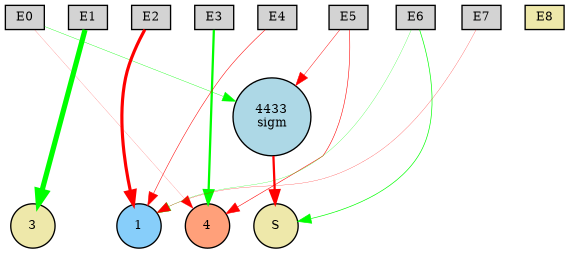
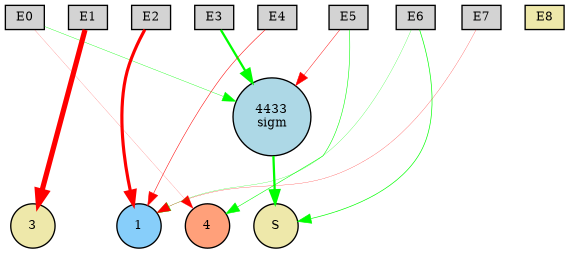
(63, 110) -> (63, 110)
(211, 110) -> (233, 50)
(335, 132) -> (335, 132)
(274, 171) -> (274, 171)
